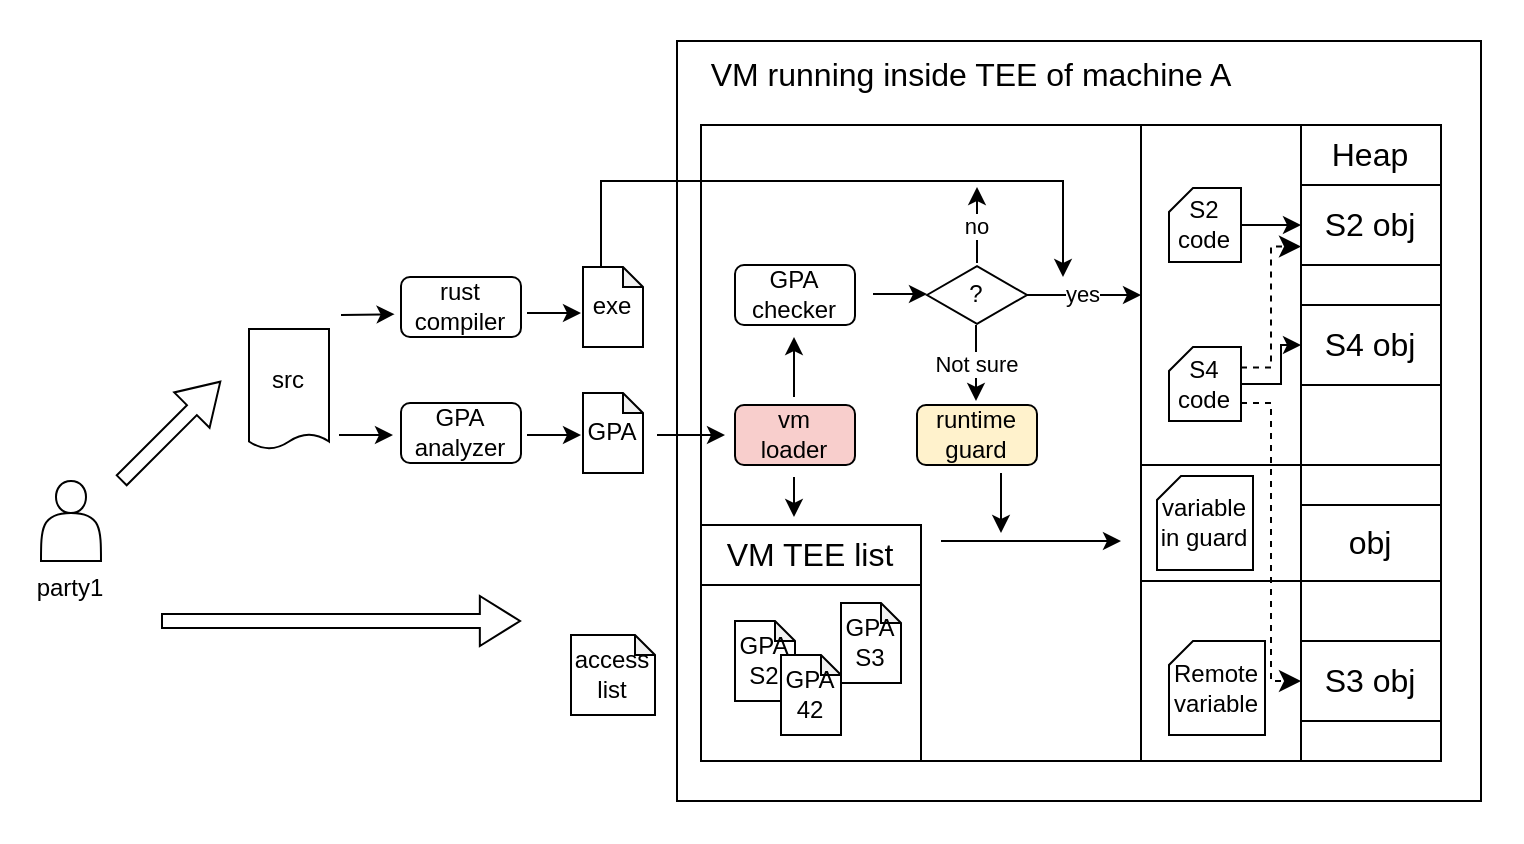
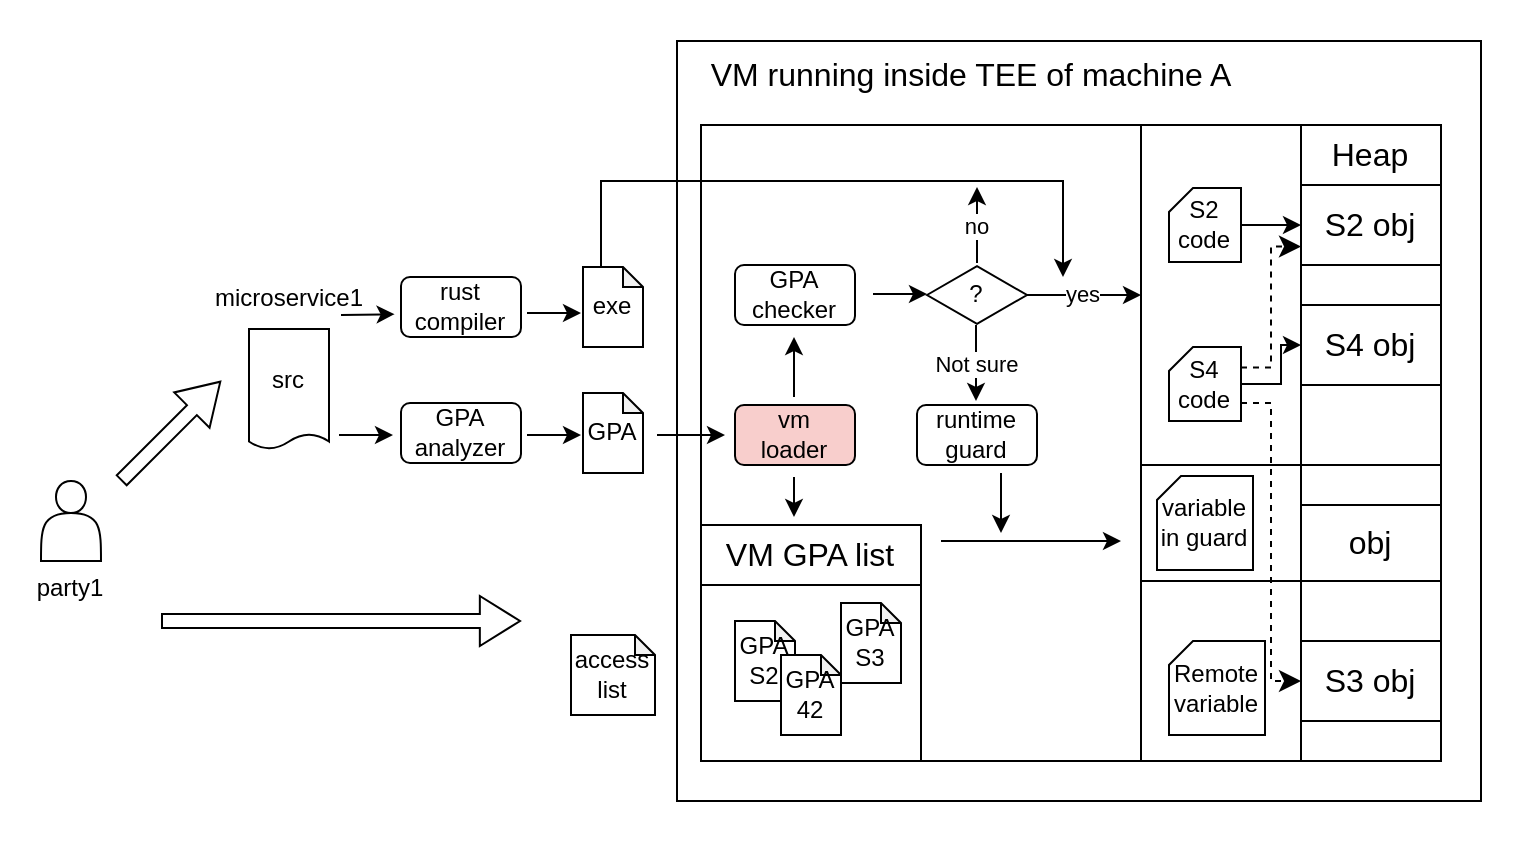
none -> (289, 299)
(977, 435) -> (977, 435)
(811, 555) -> (811, 555)
